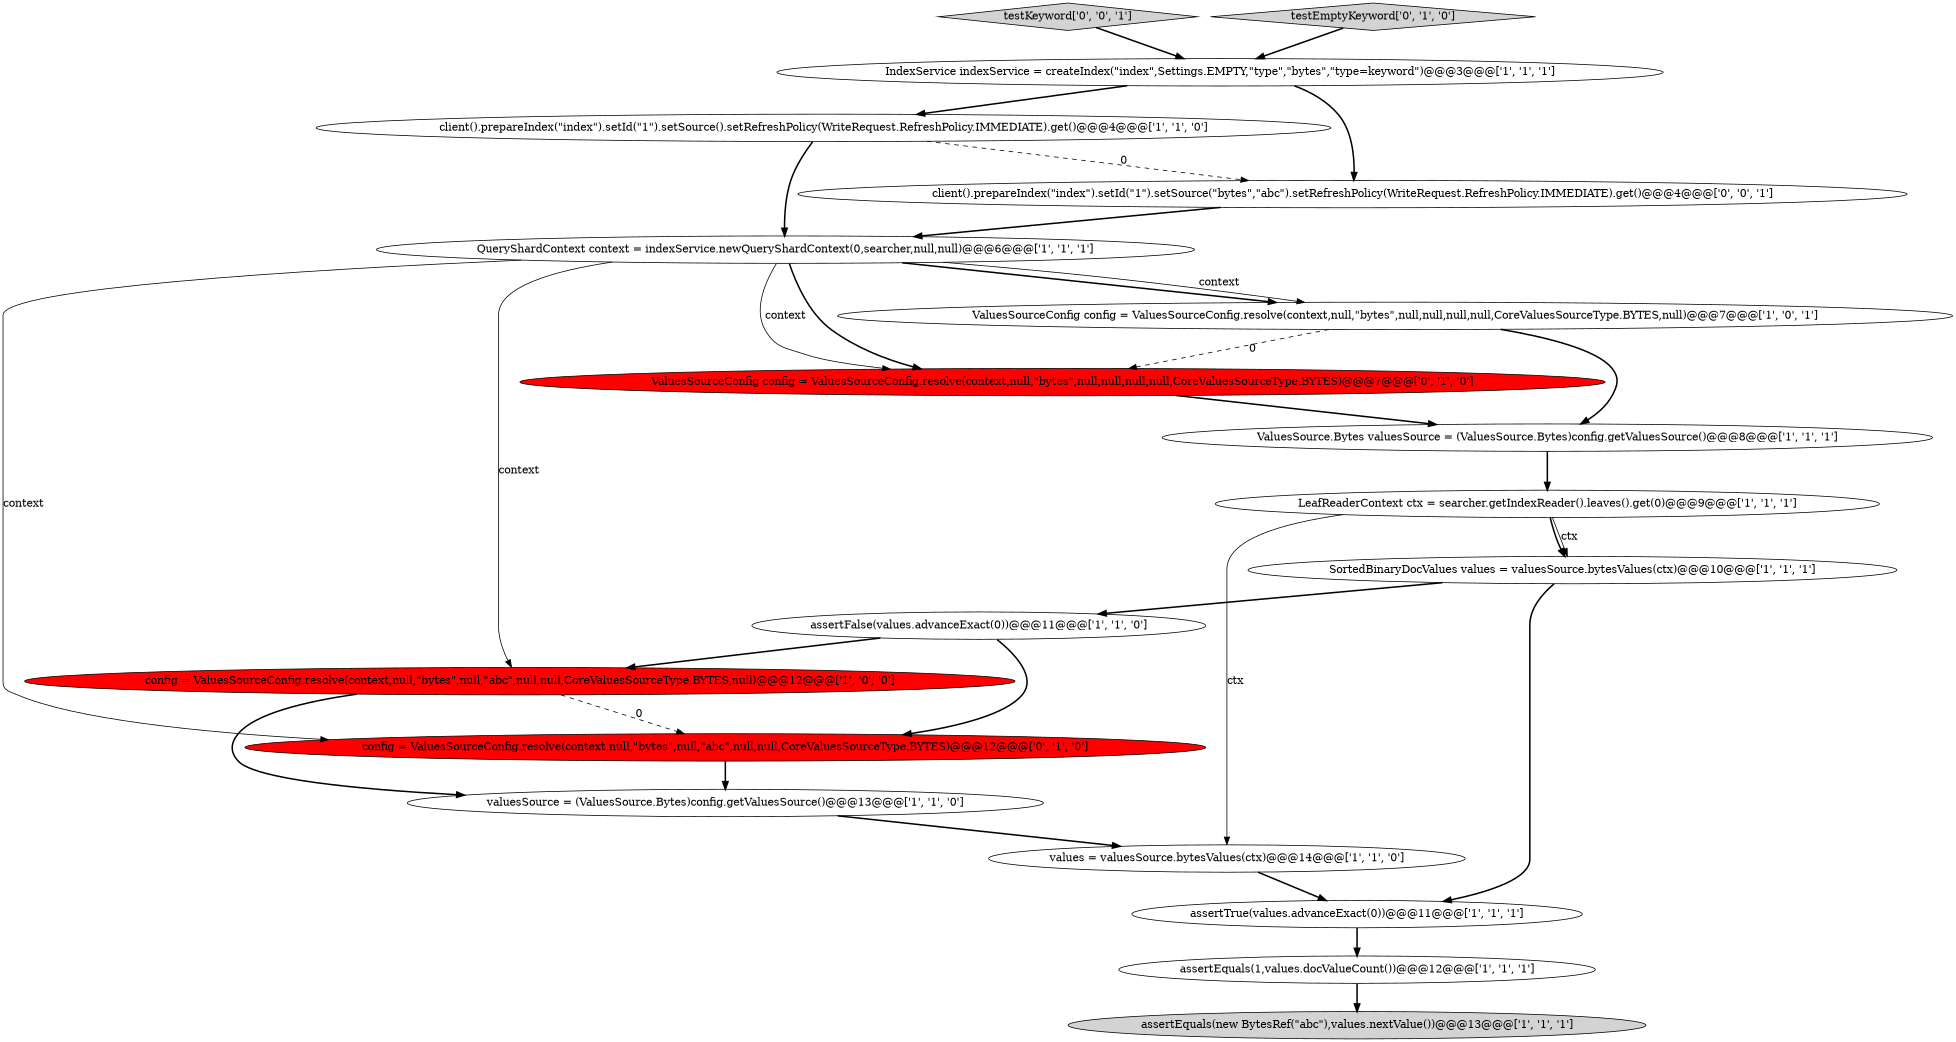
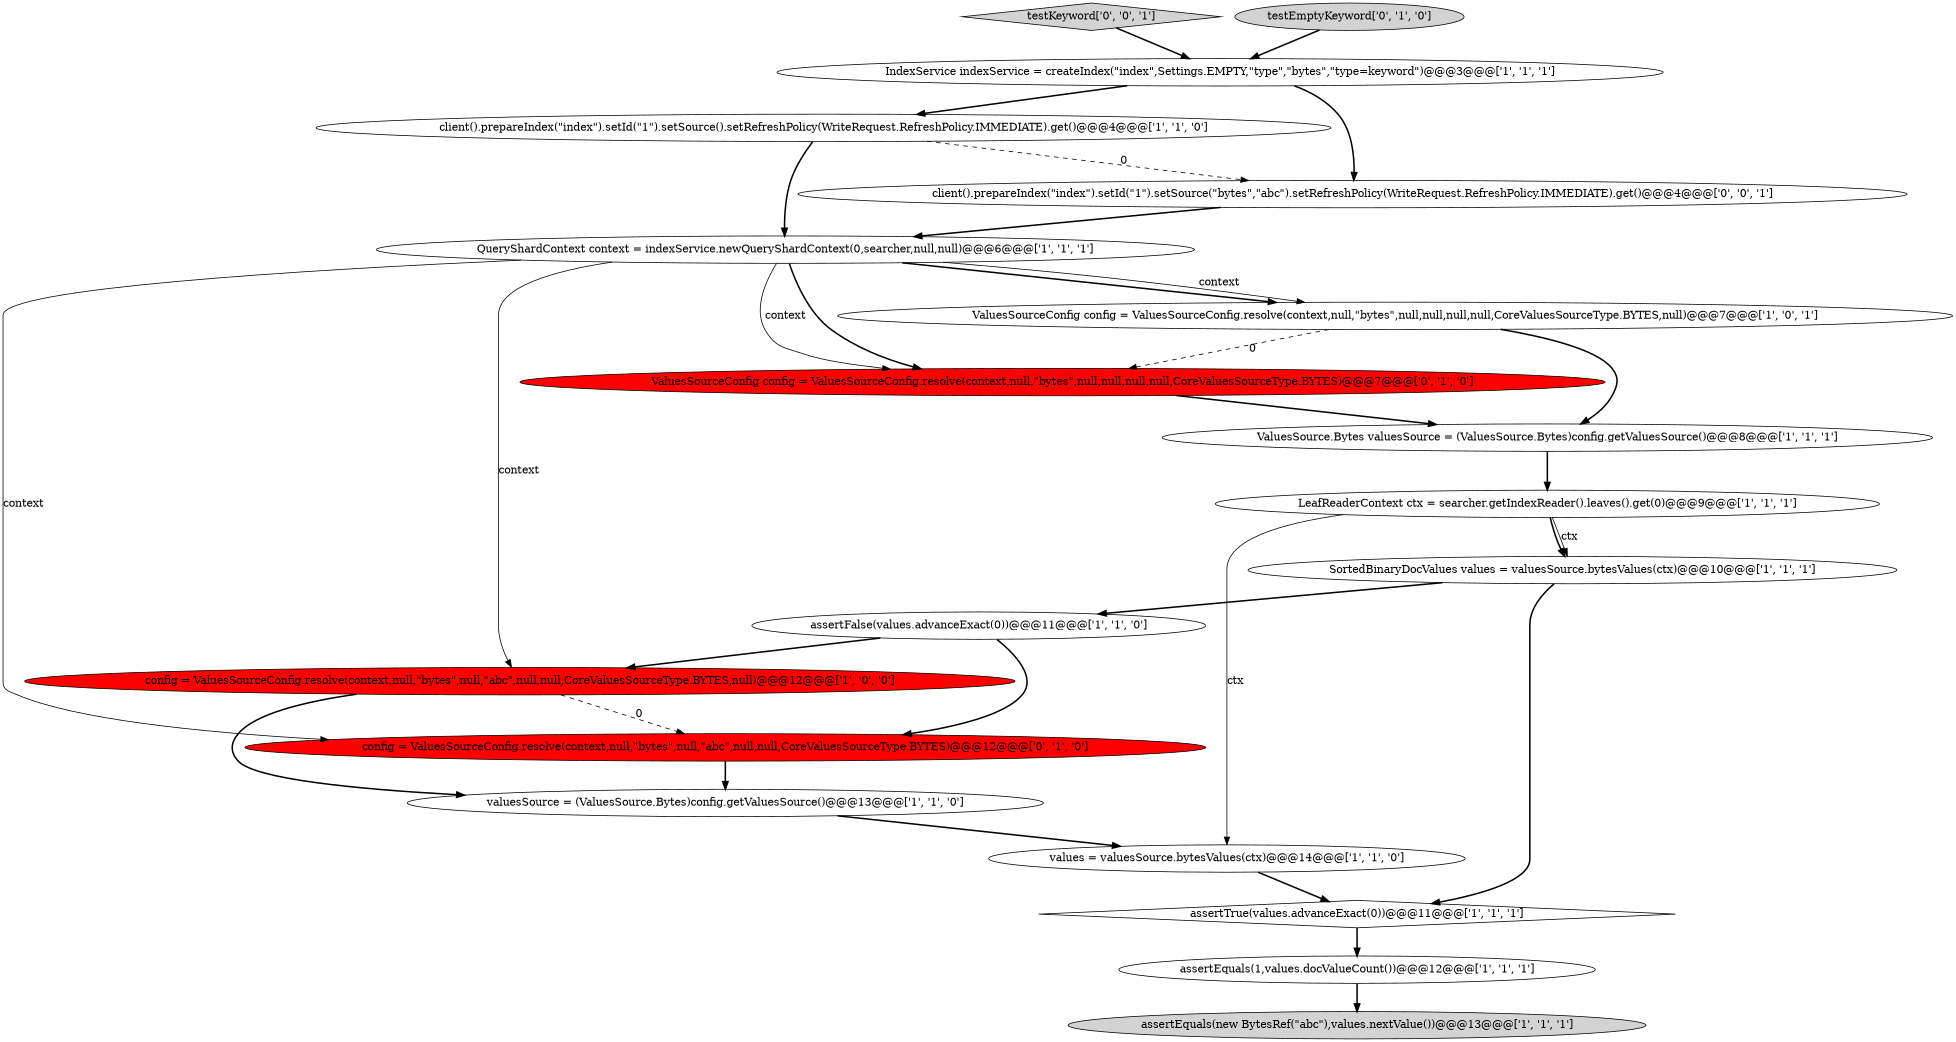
(1373, 17) -> (1349, 17)
(1357, 914) -> (1357, 914)
